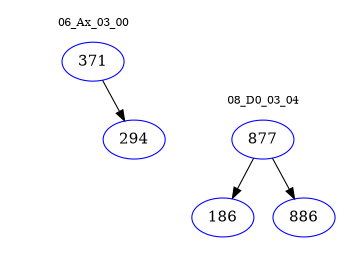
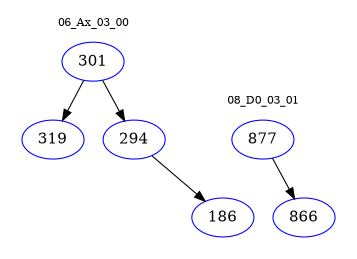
(93, 62) -> (93, 62)
(263, 101) -> (263, 101)
none -> (53, 140)
(246, 173) -> (174, 175)
(304, 217) -> (304, 217)
